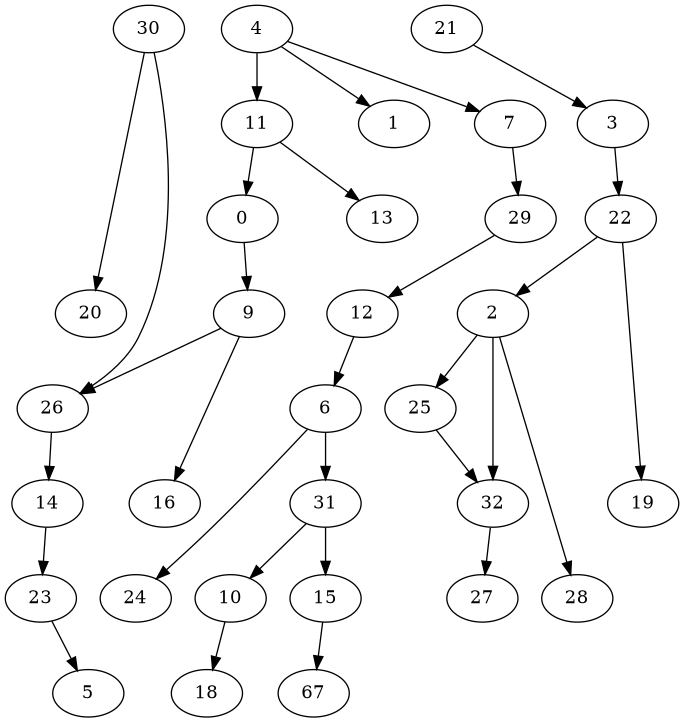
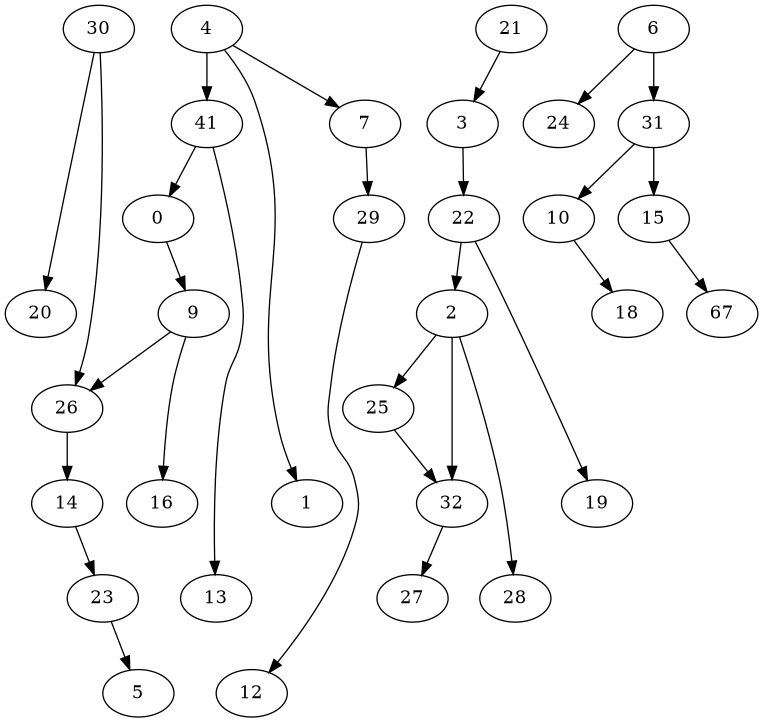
(257, 124) -> (207, 124)
(346, 355) -> none
